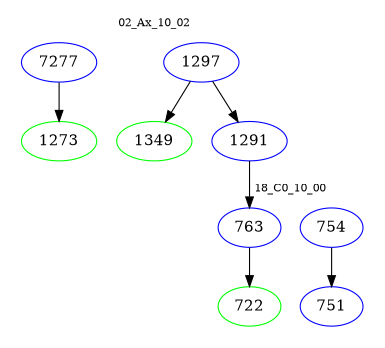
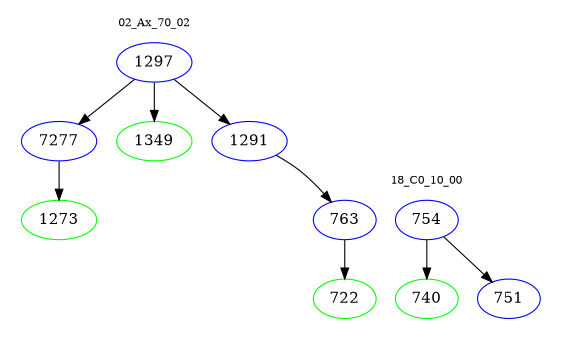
(154, 24) -> (154, 24)
none -> (111, 98)
none -> (427, 299)
